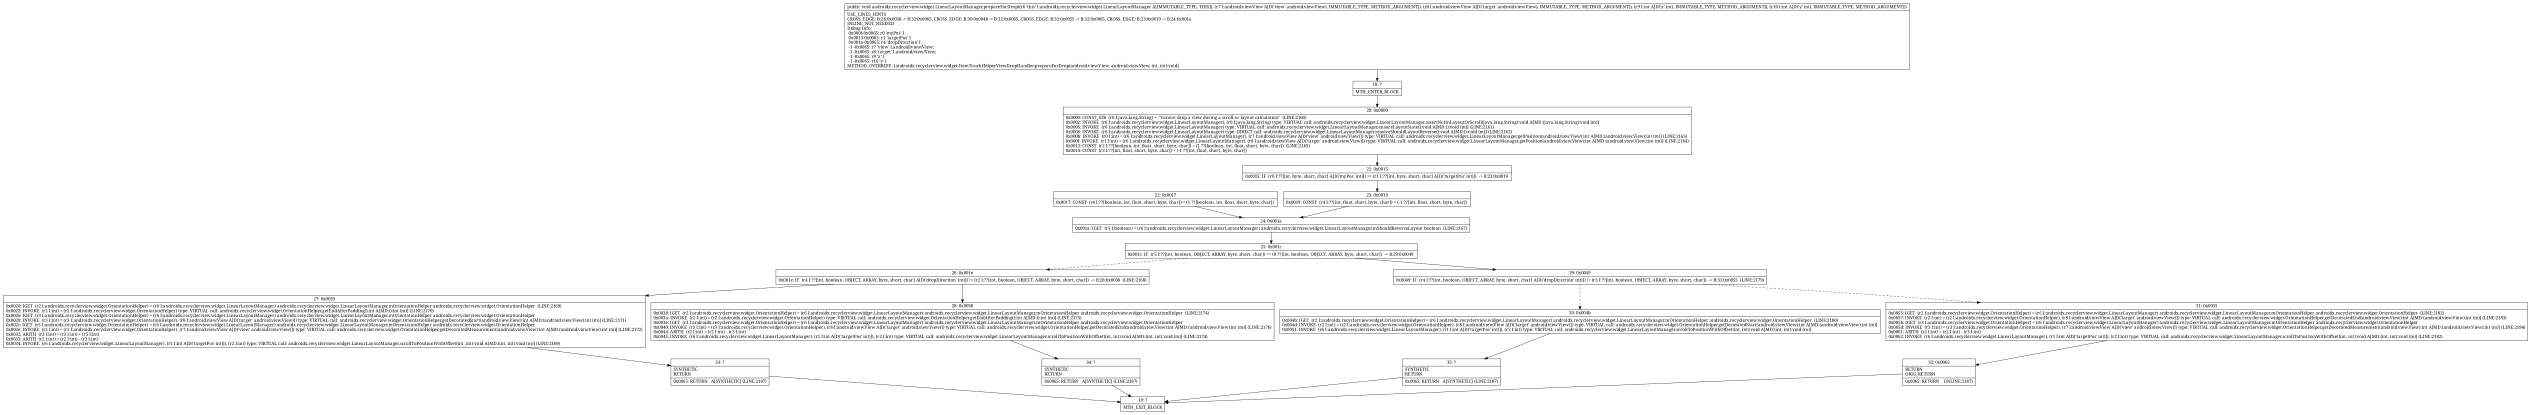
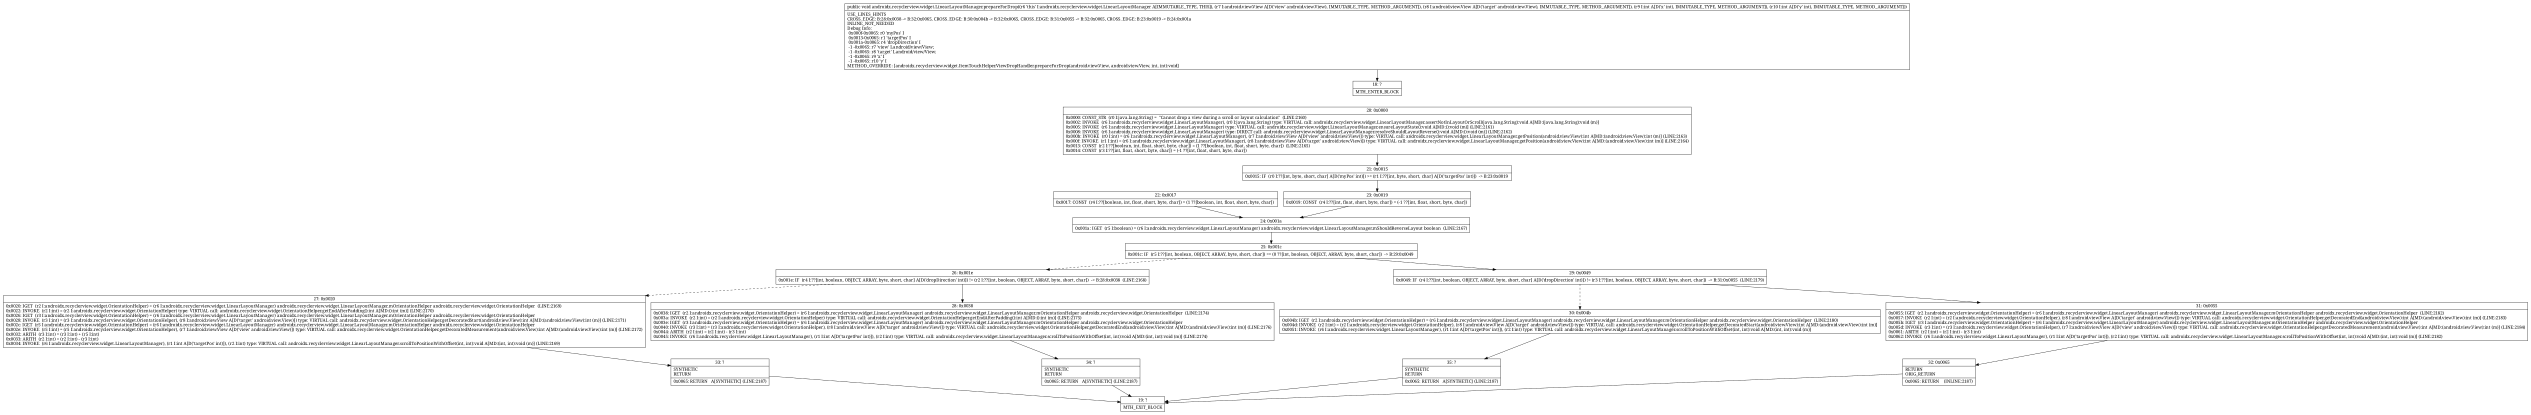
(1377, 100) -> none
(741, 289) -> (741, 289)
(1840, 293) -> (1840, 293)
